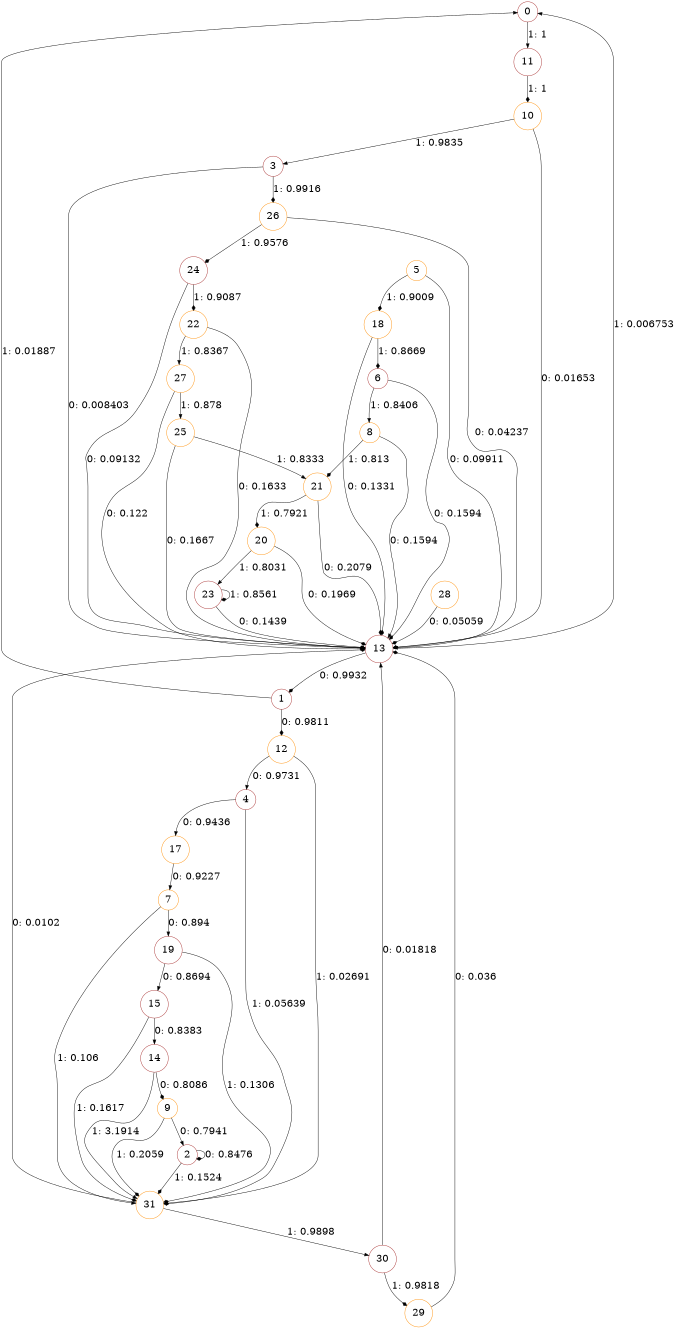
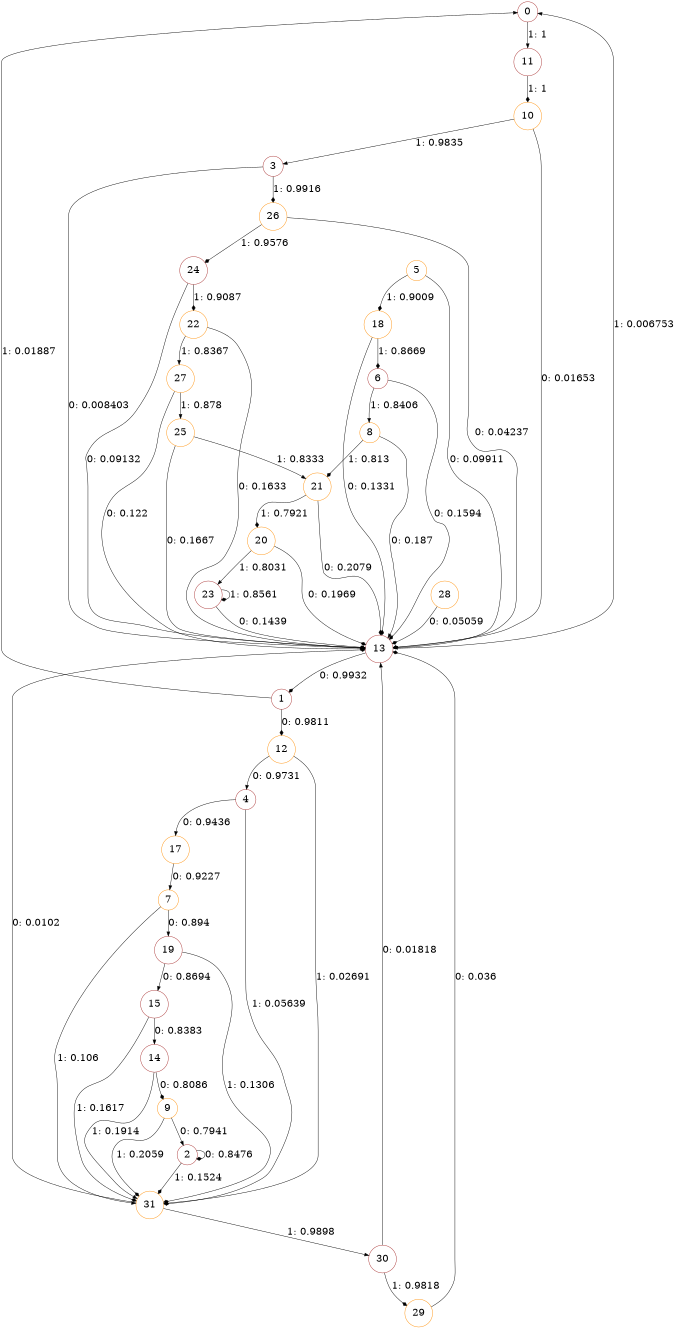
(419, 541) -> (419, 541)
(120, 1132) -> (120, 1132)
